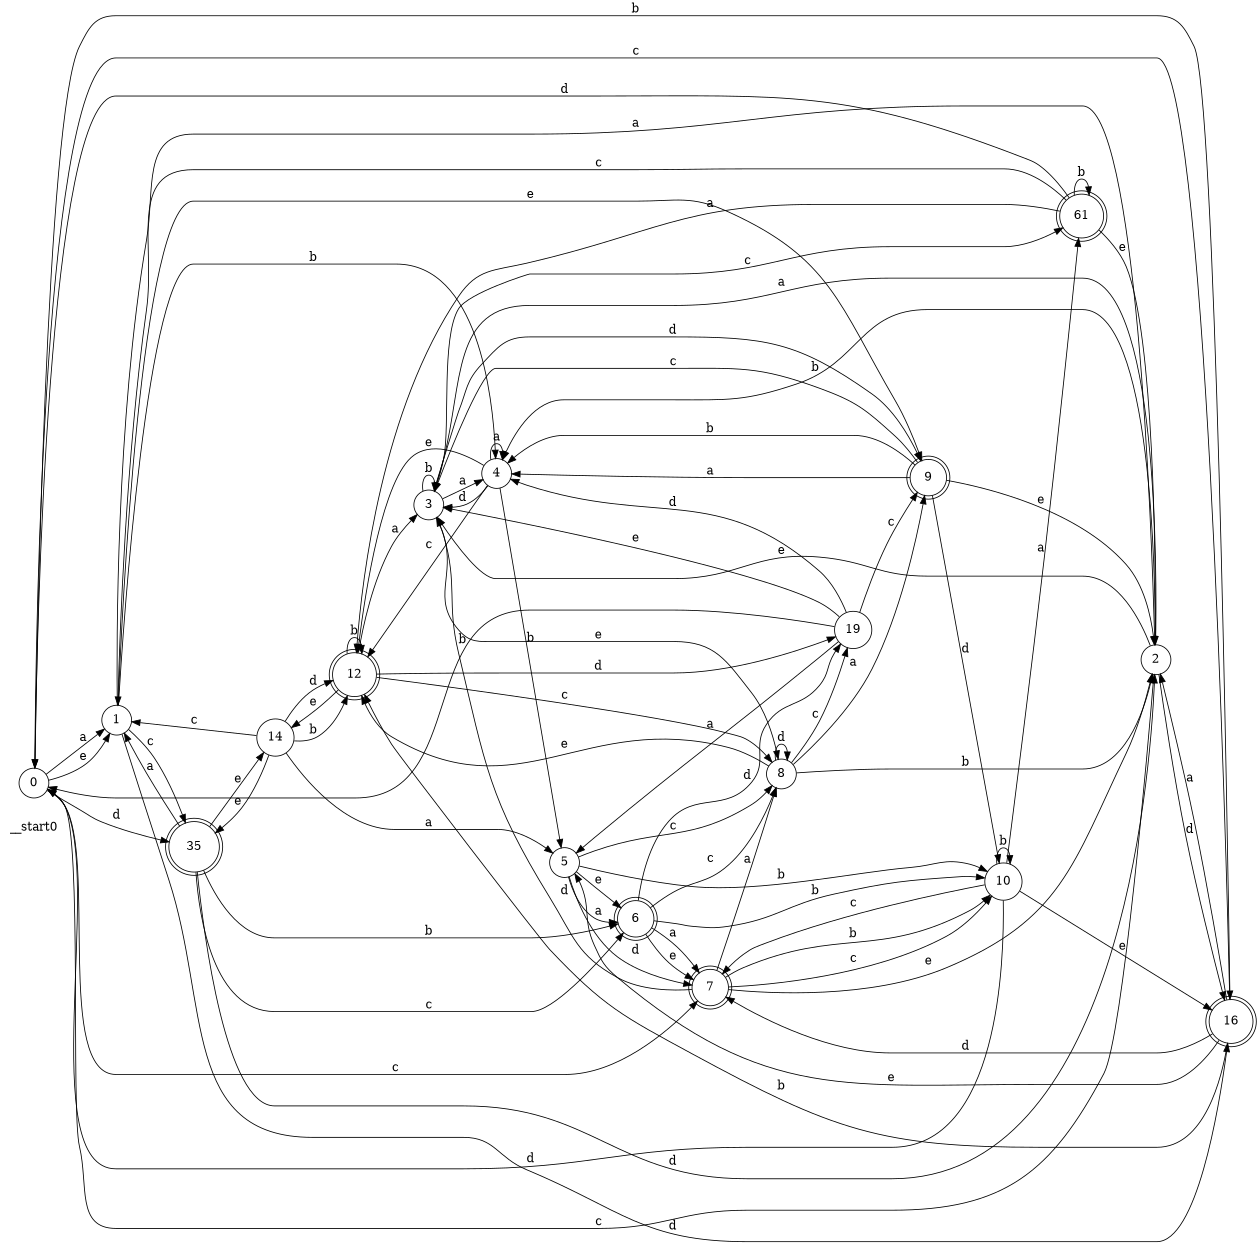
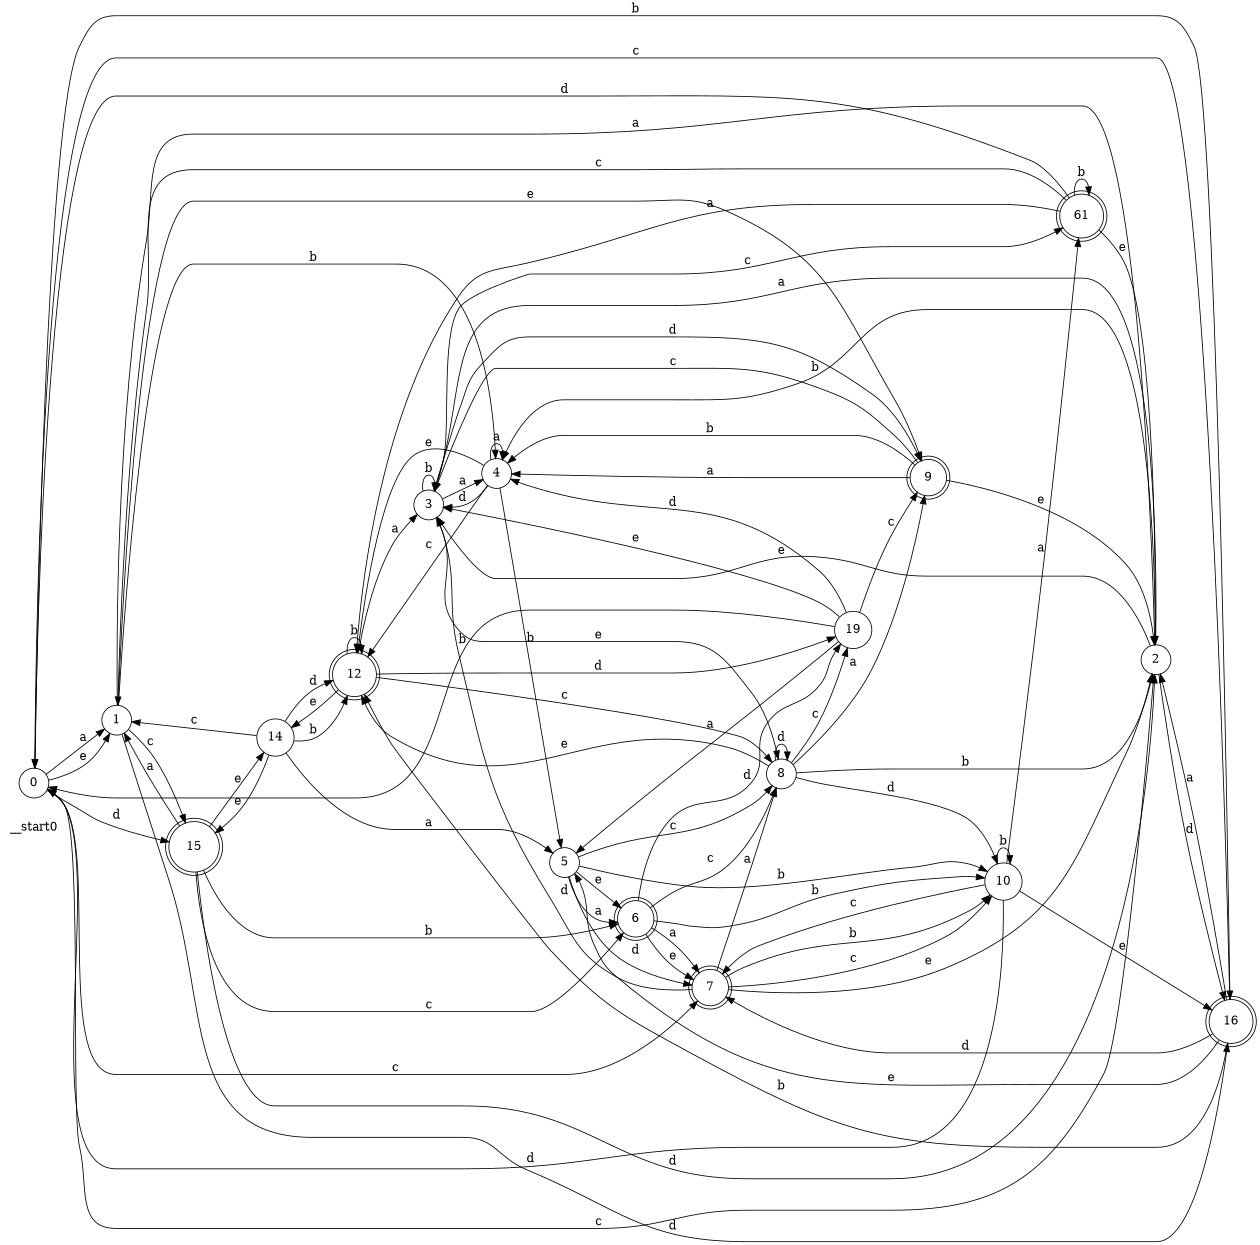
(965, 675) -> (906, 798)
(194, 847) -> (194, 847)
